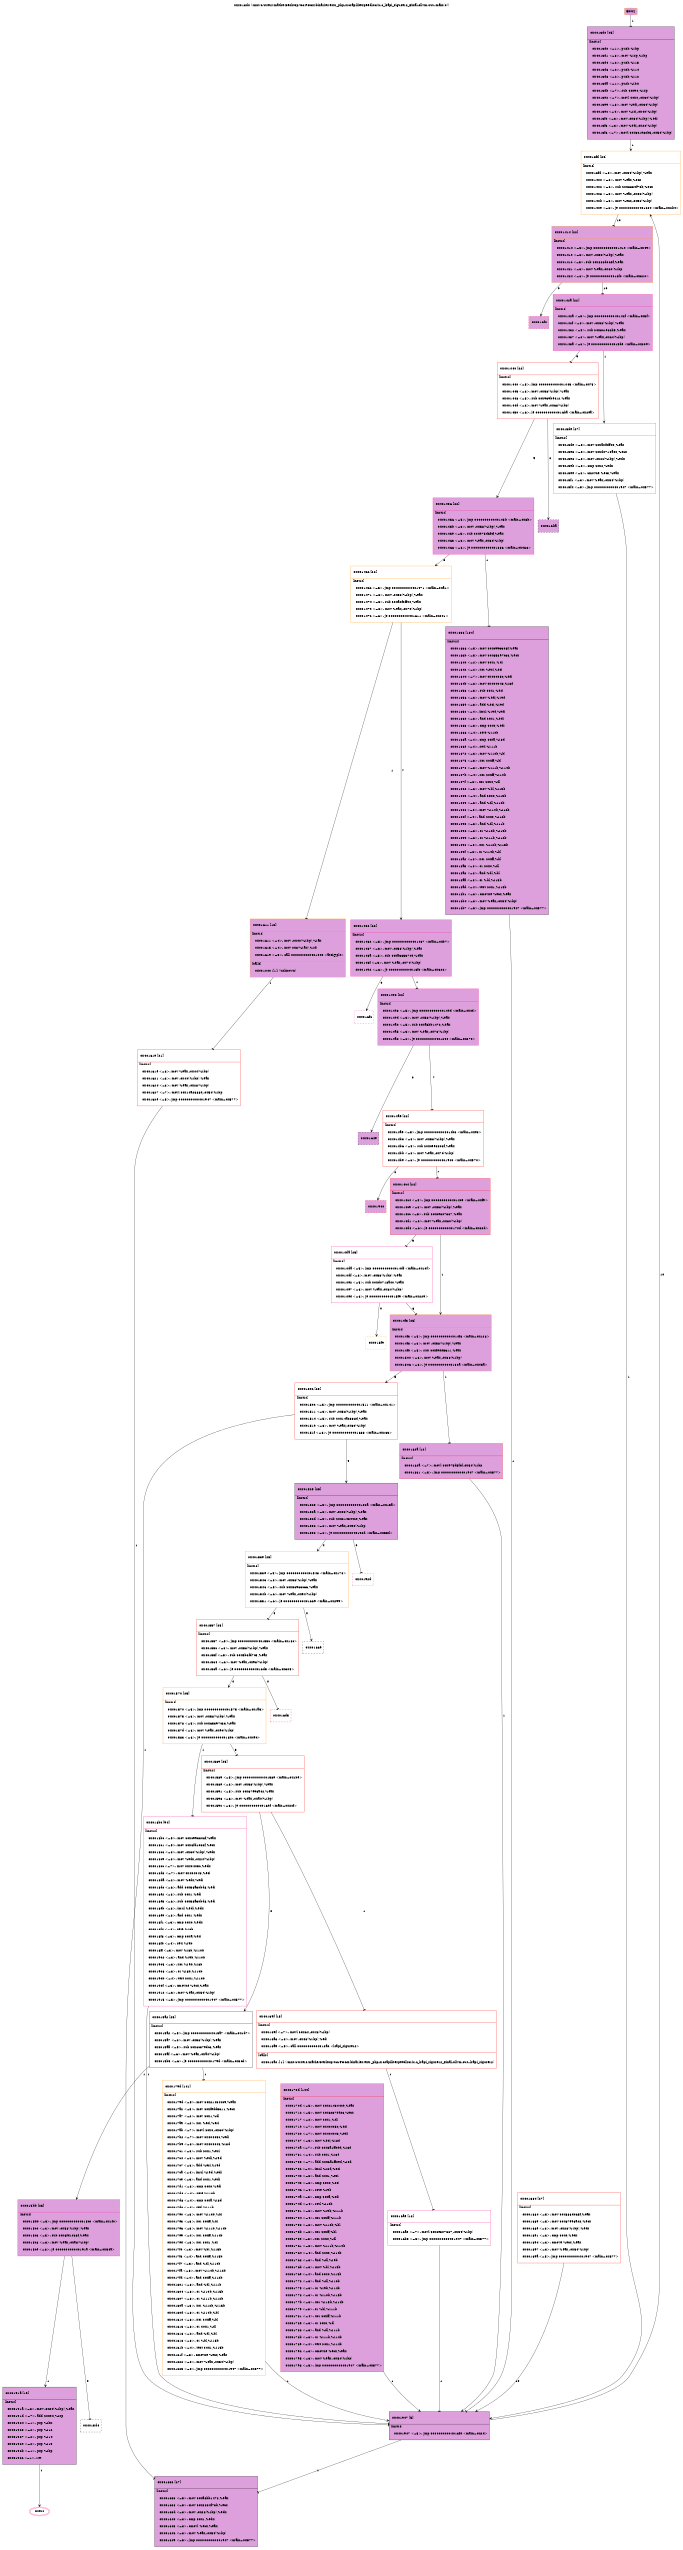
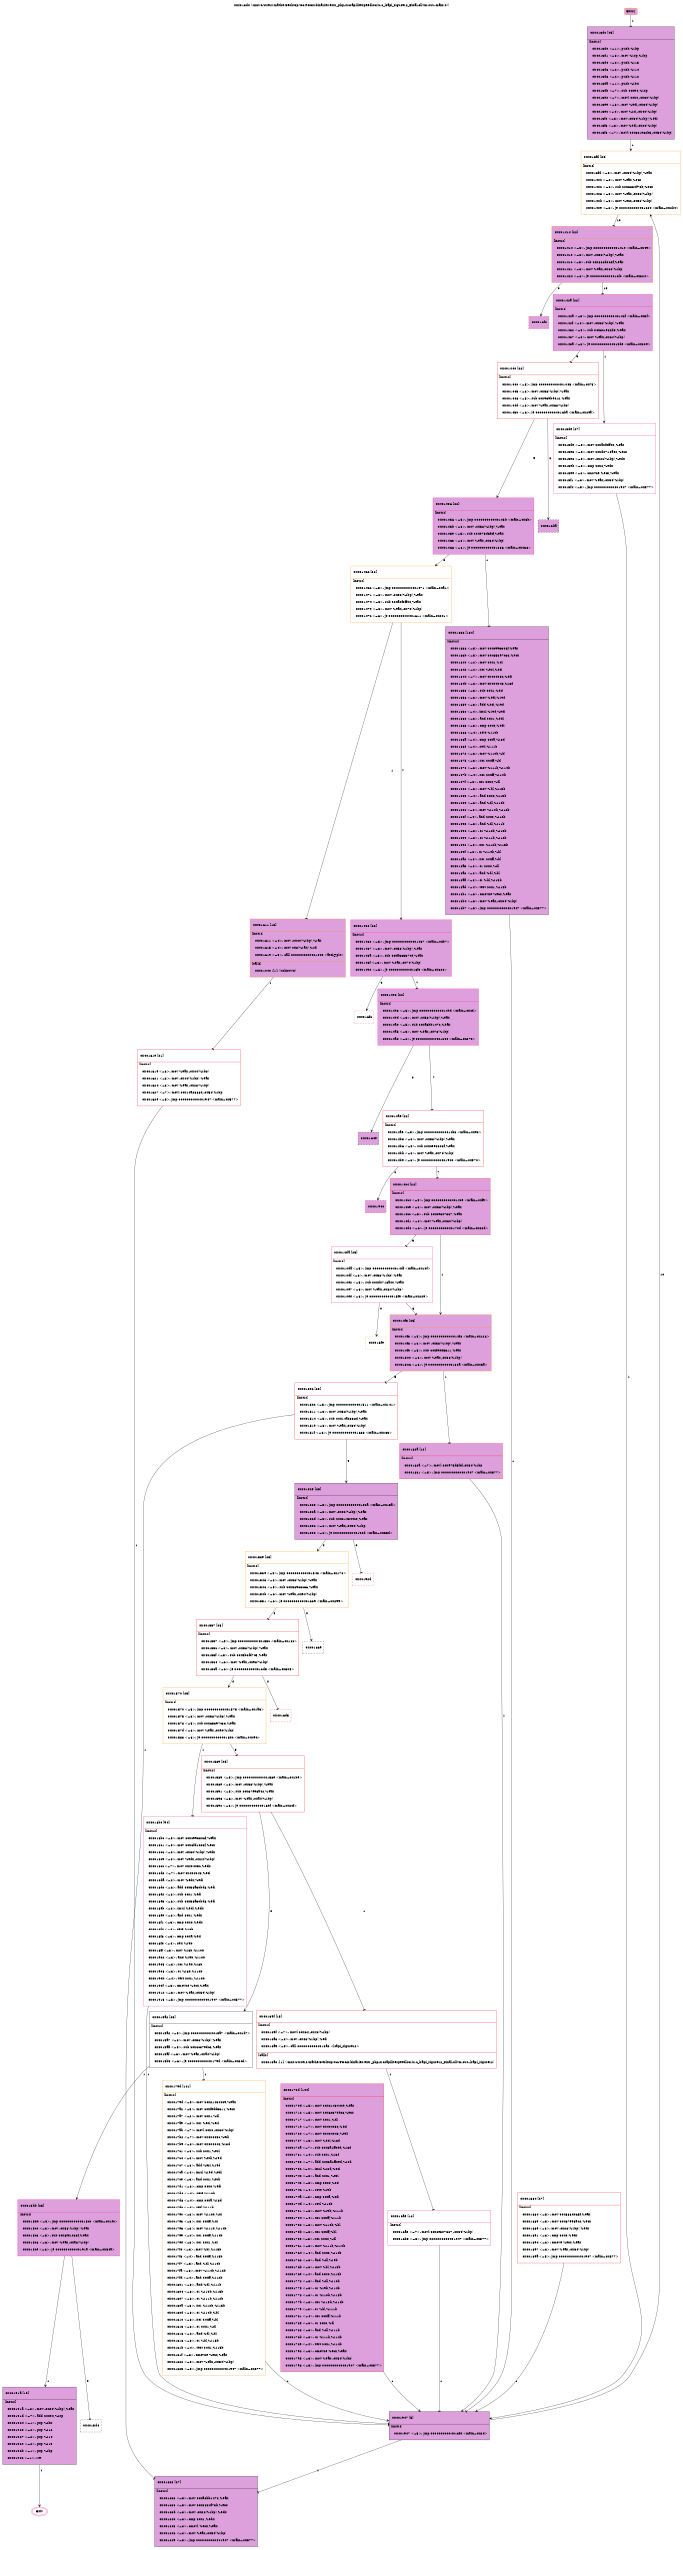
(394, 1376) -> (394, 1377)
(517, 2381) -> (516, 2381)
(40, 2512) -> (40, 2512)
